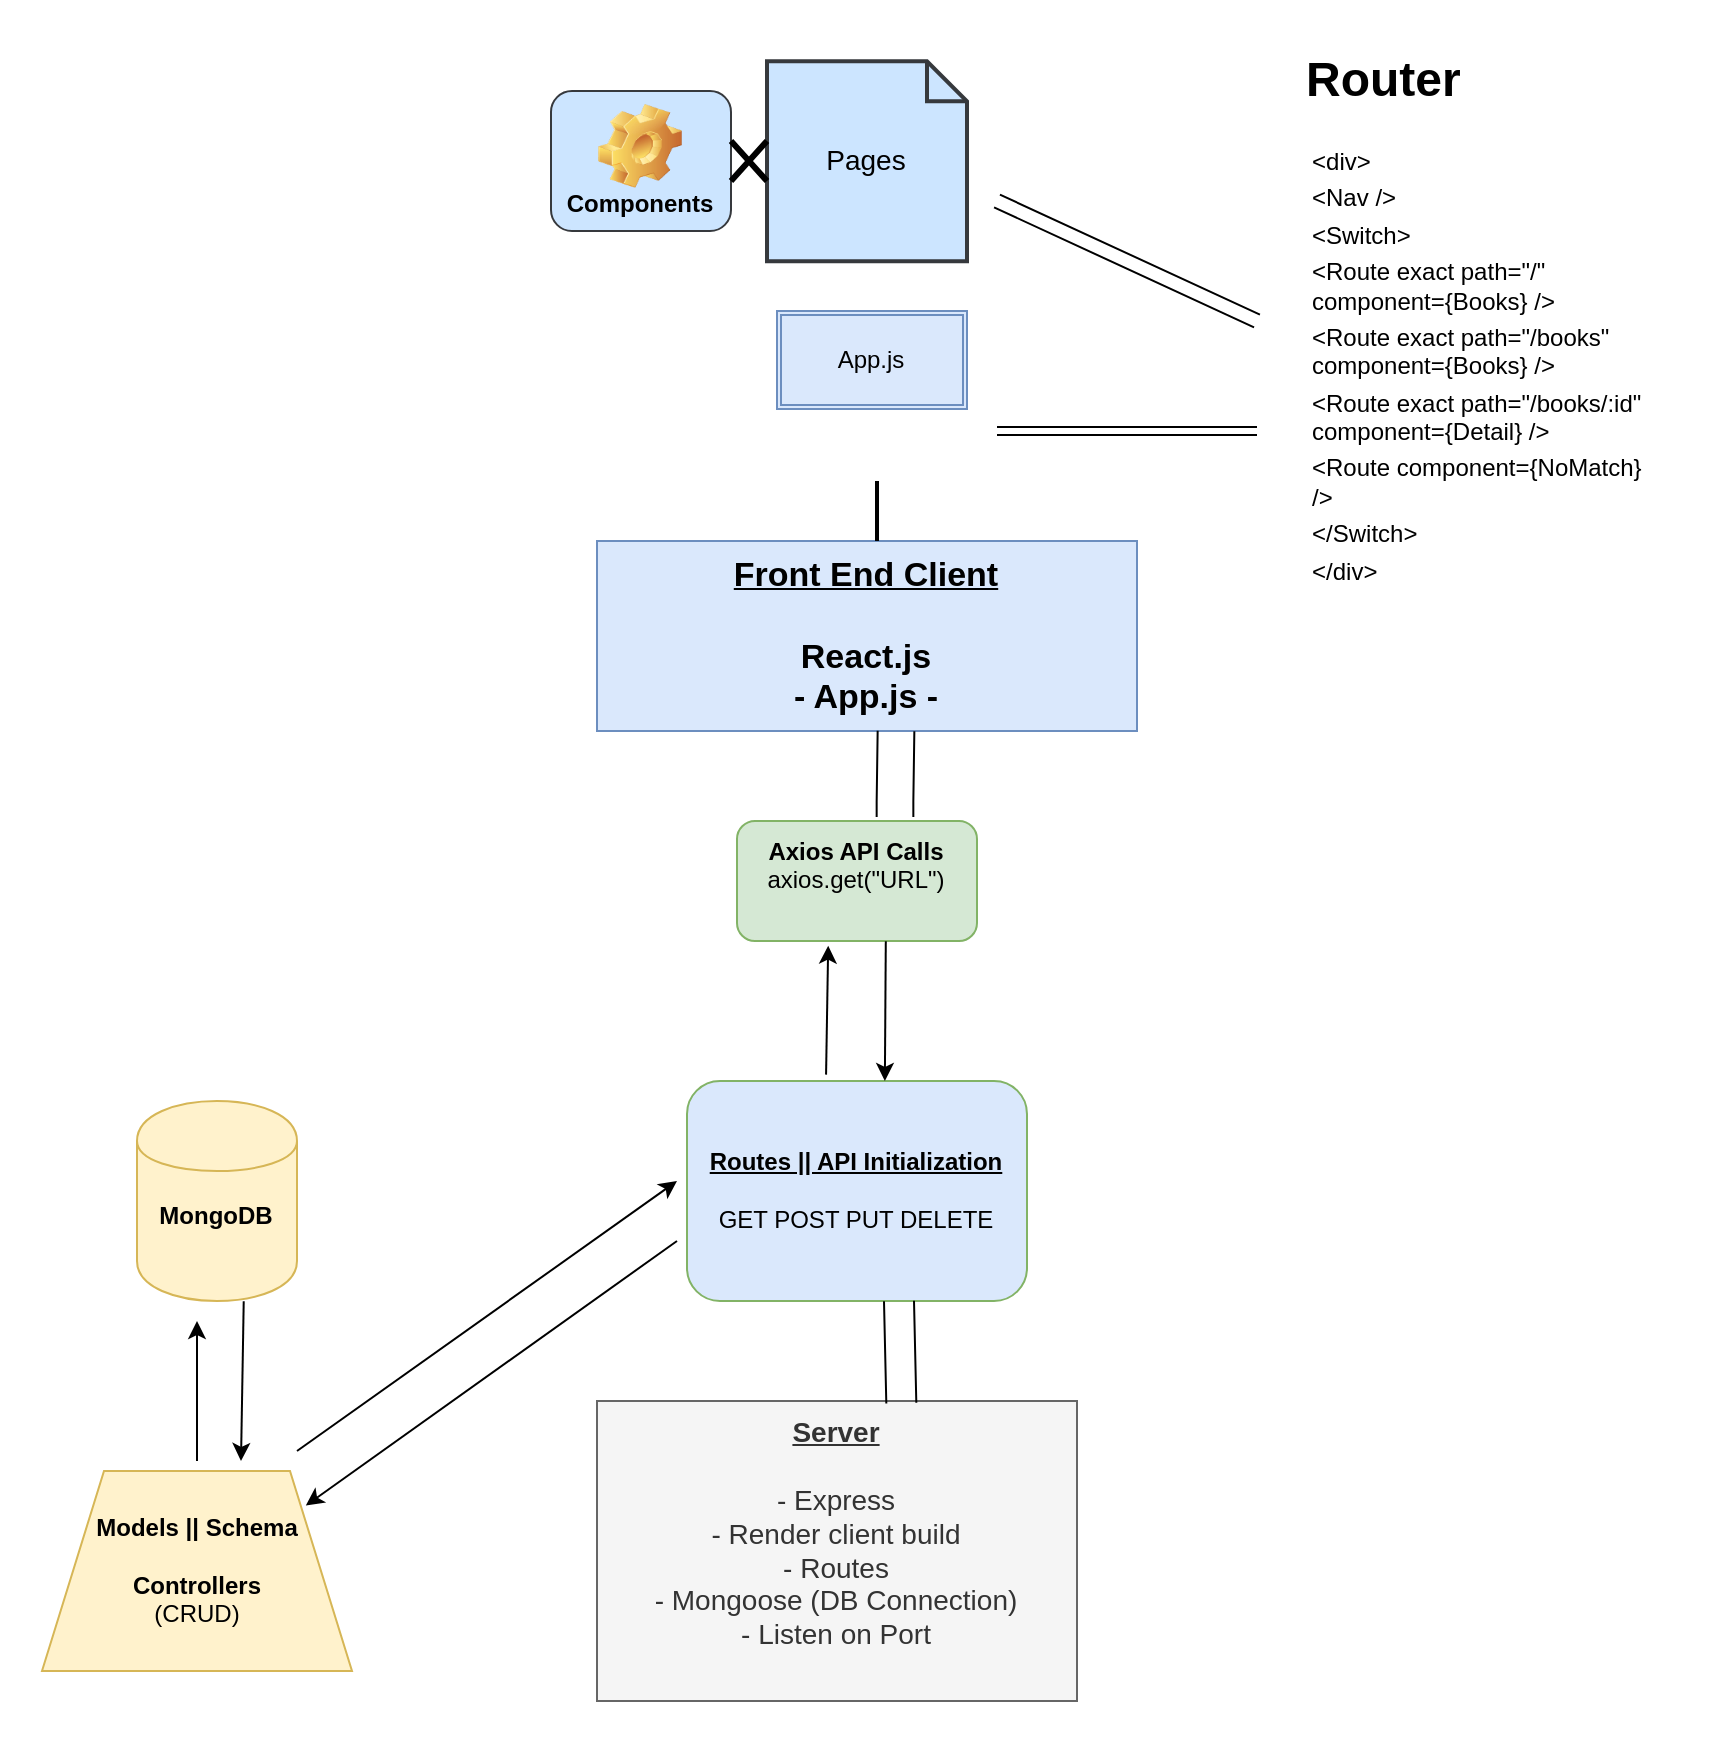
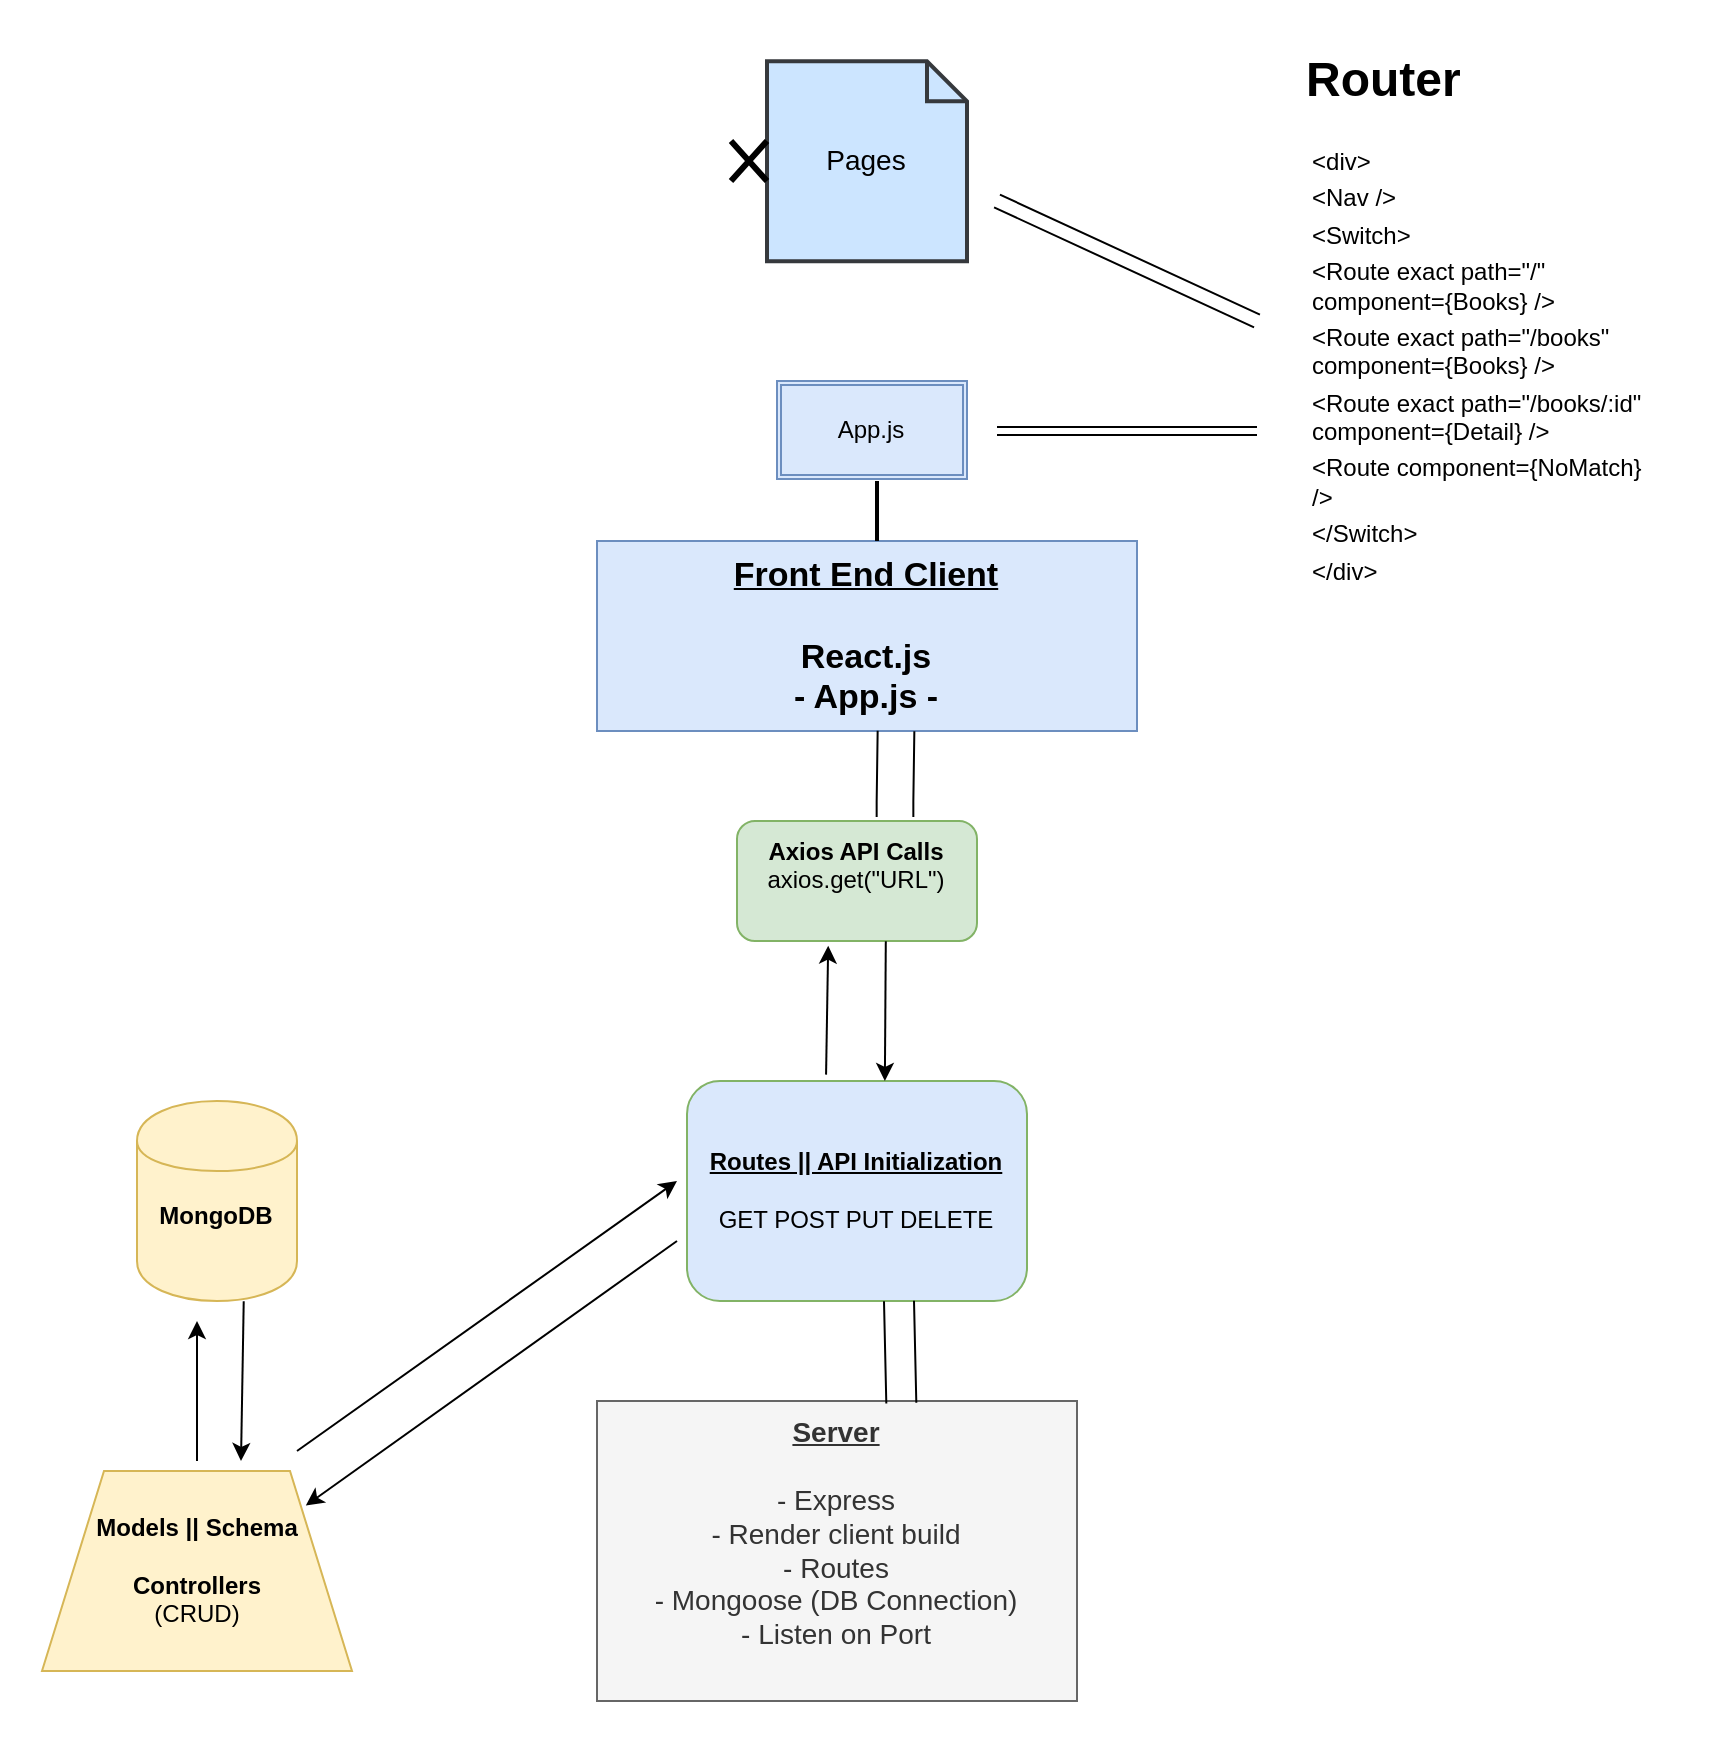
(641, 161) -> none
(872, 360) -> (872, 430)
